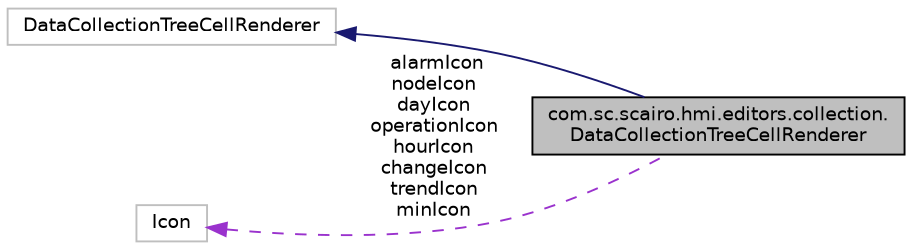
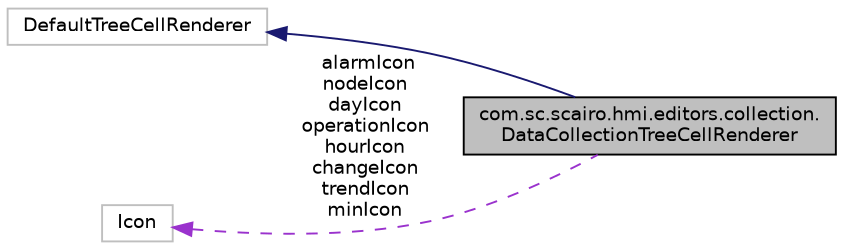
(172, 27) -> (137, 27)
